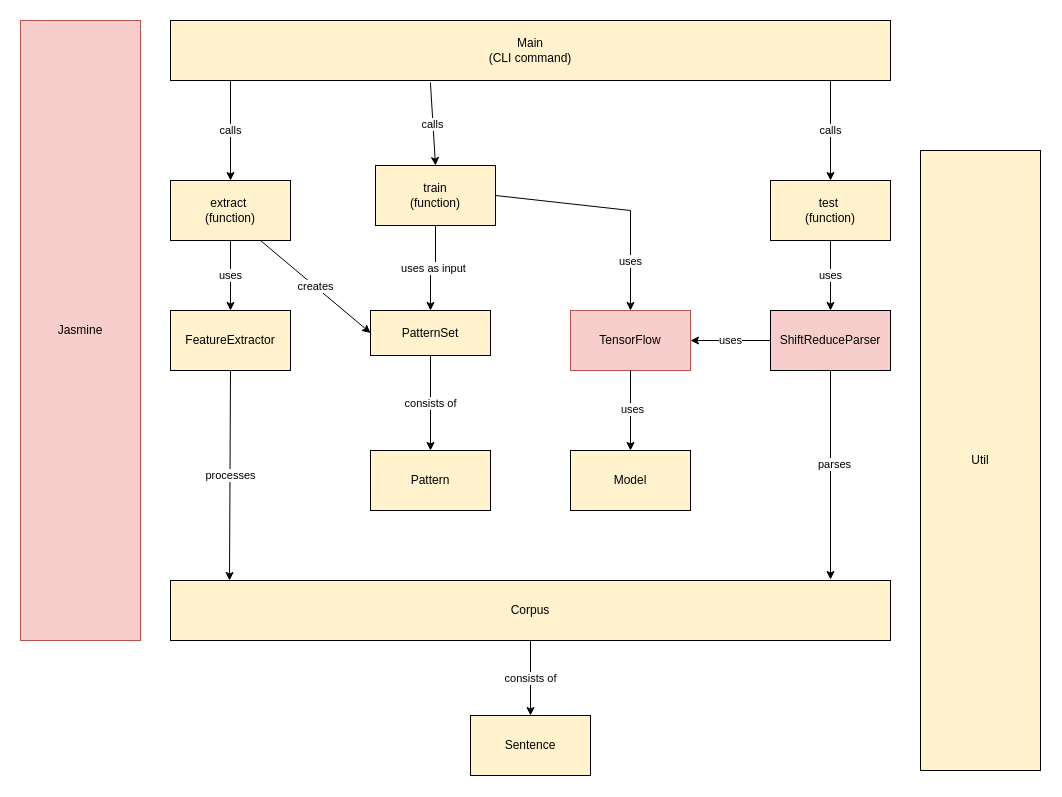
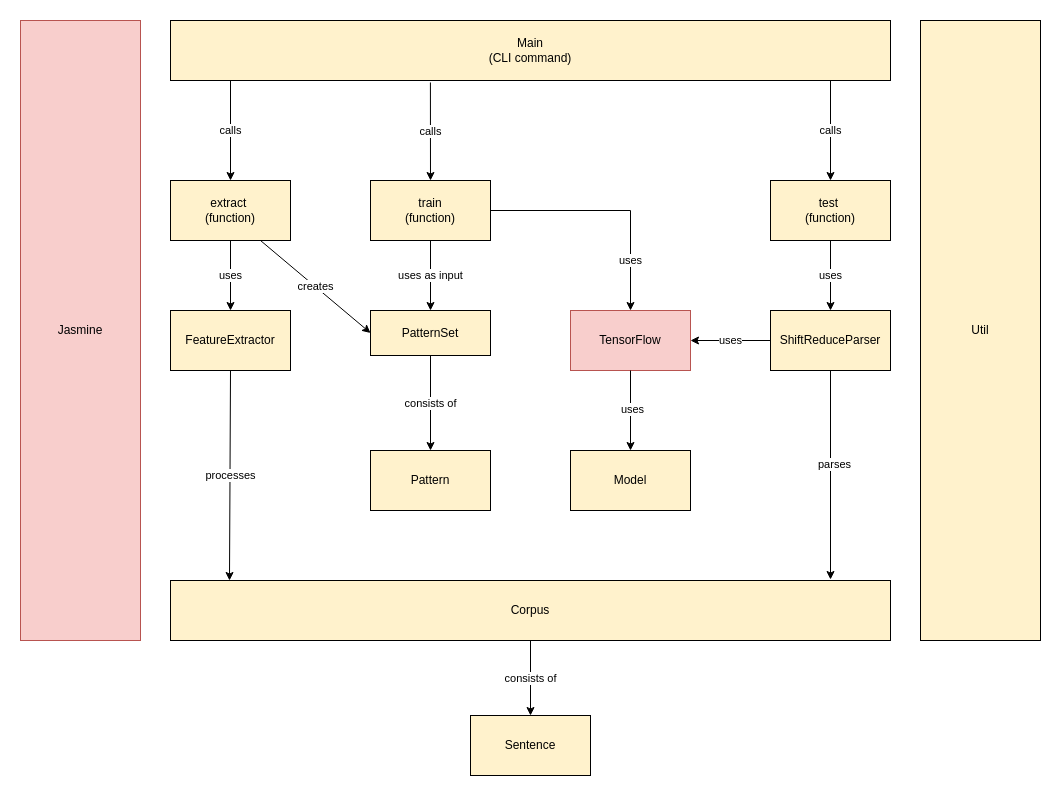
(436, 196) -> (431, 211)
(831, 341) -> (831, 341)
(981, 461) -> (981, 331)
